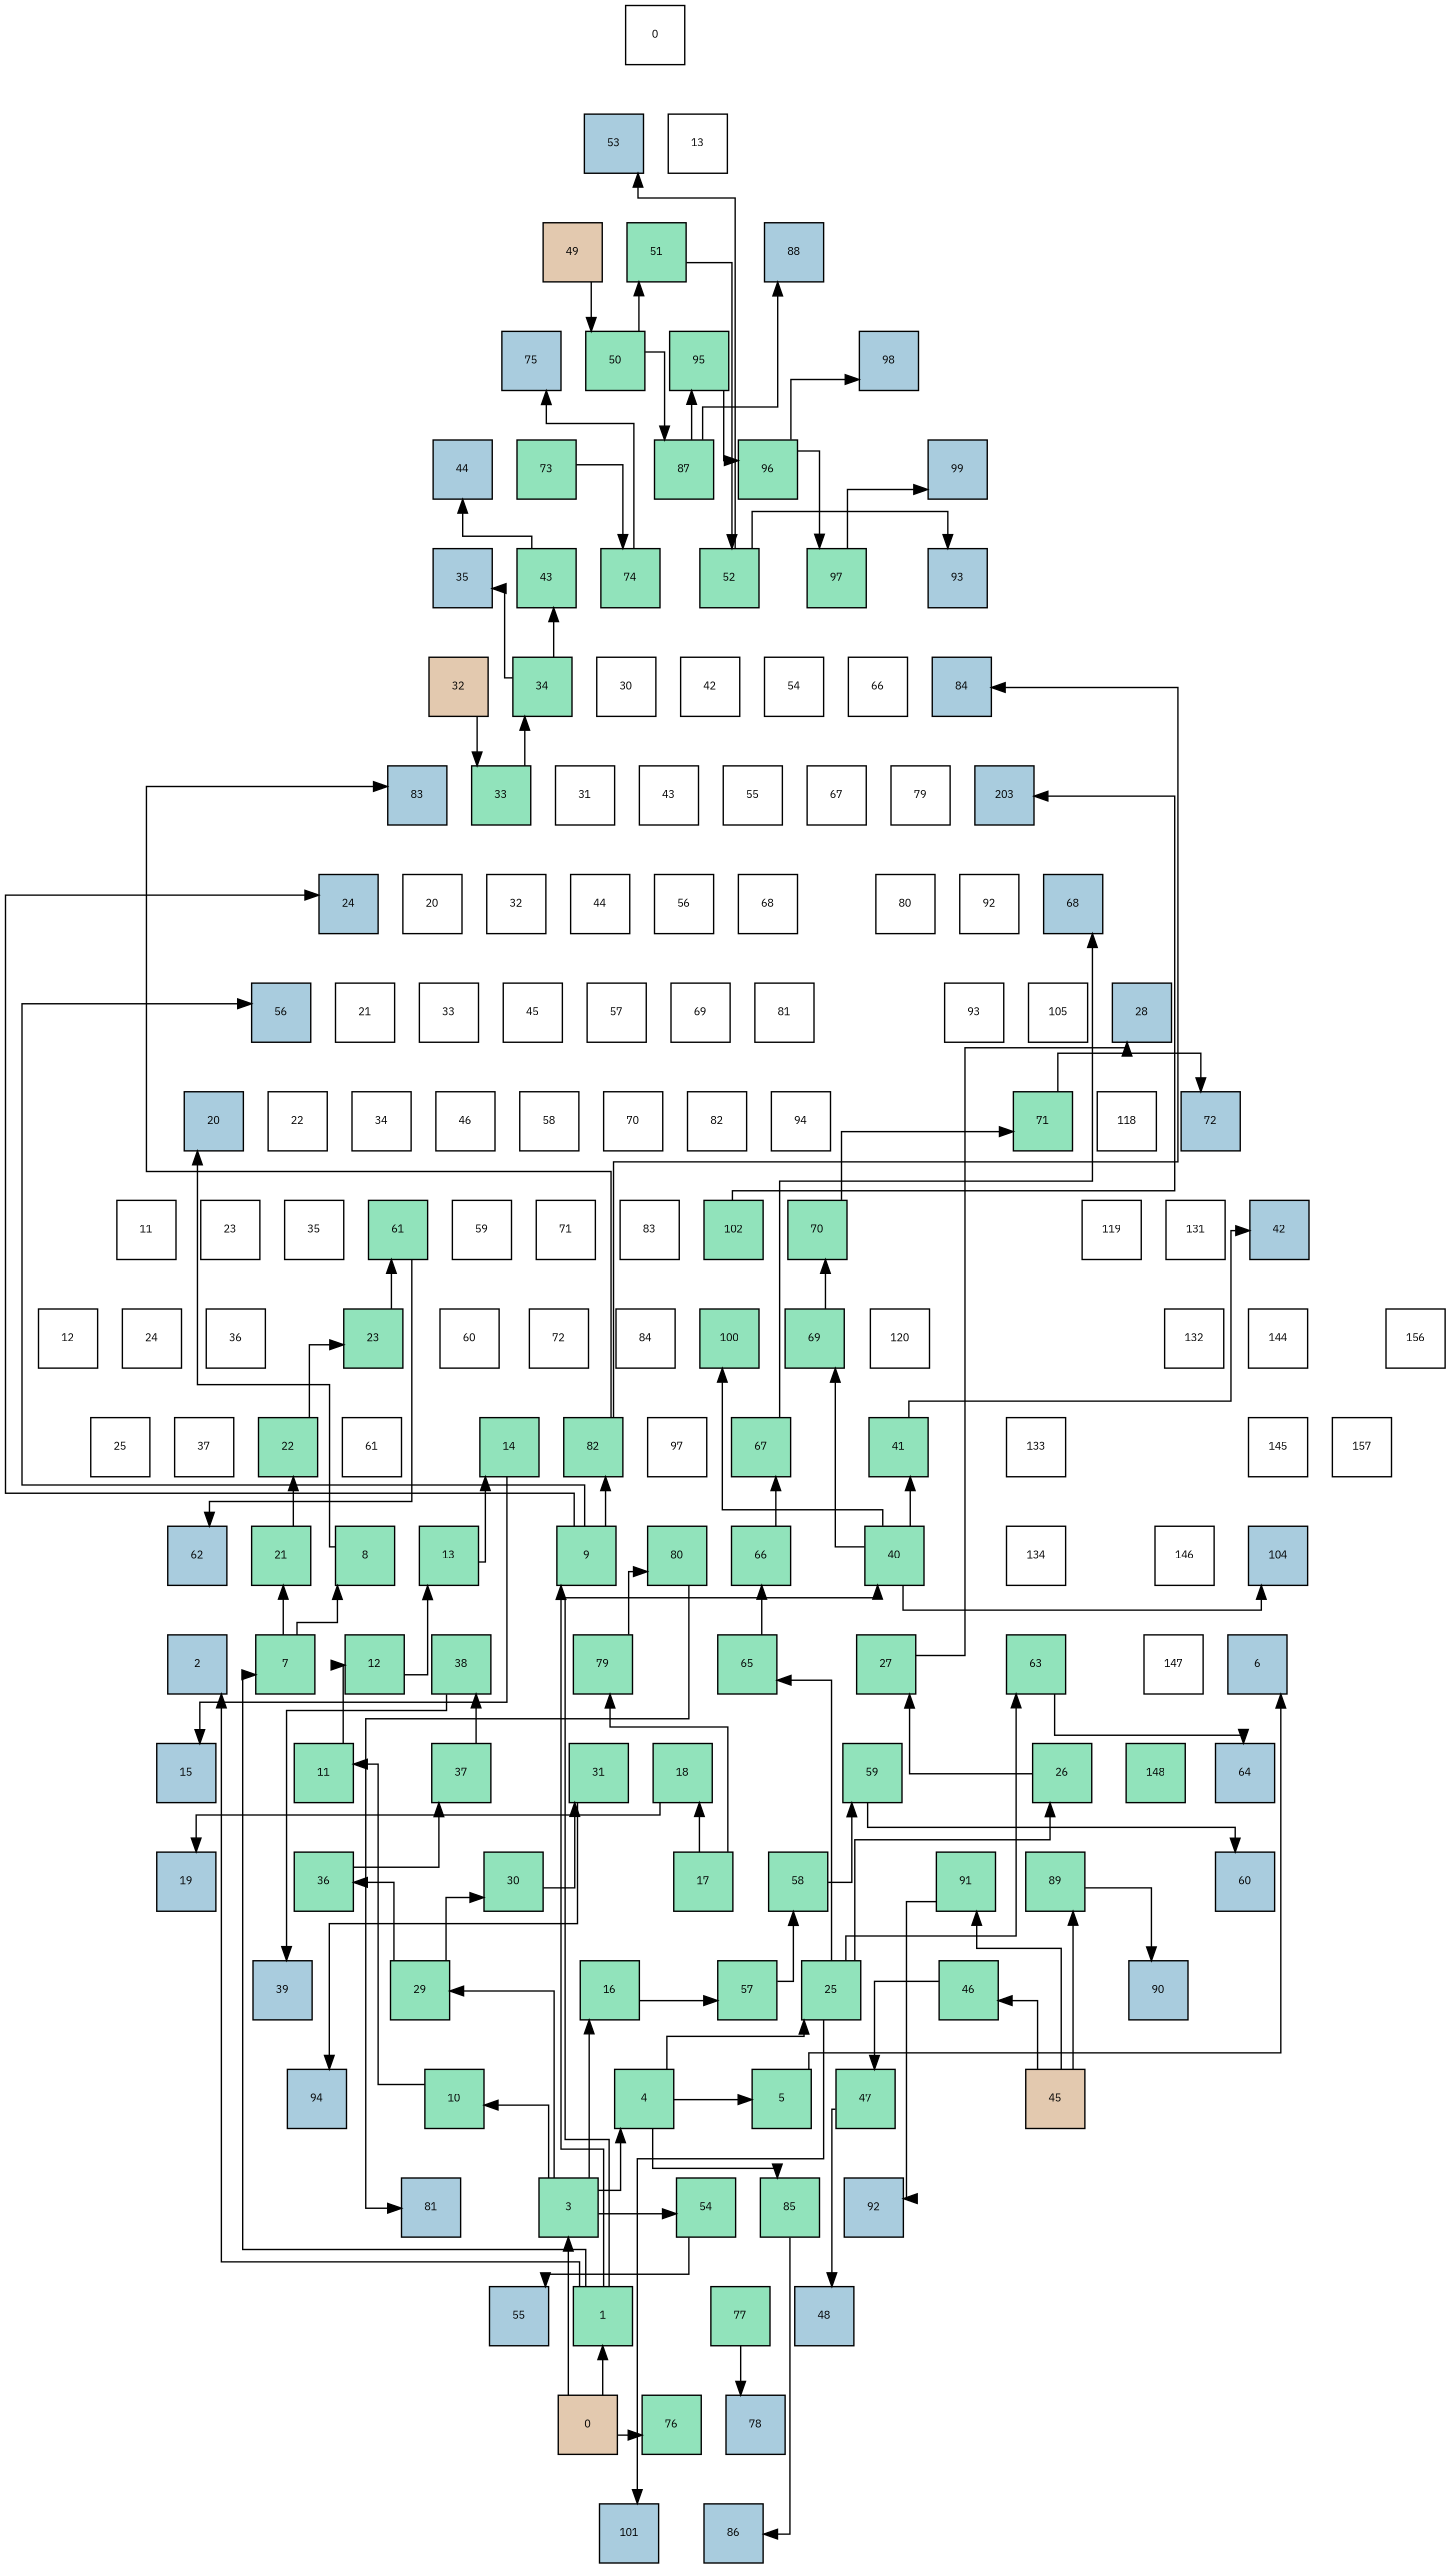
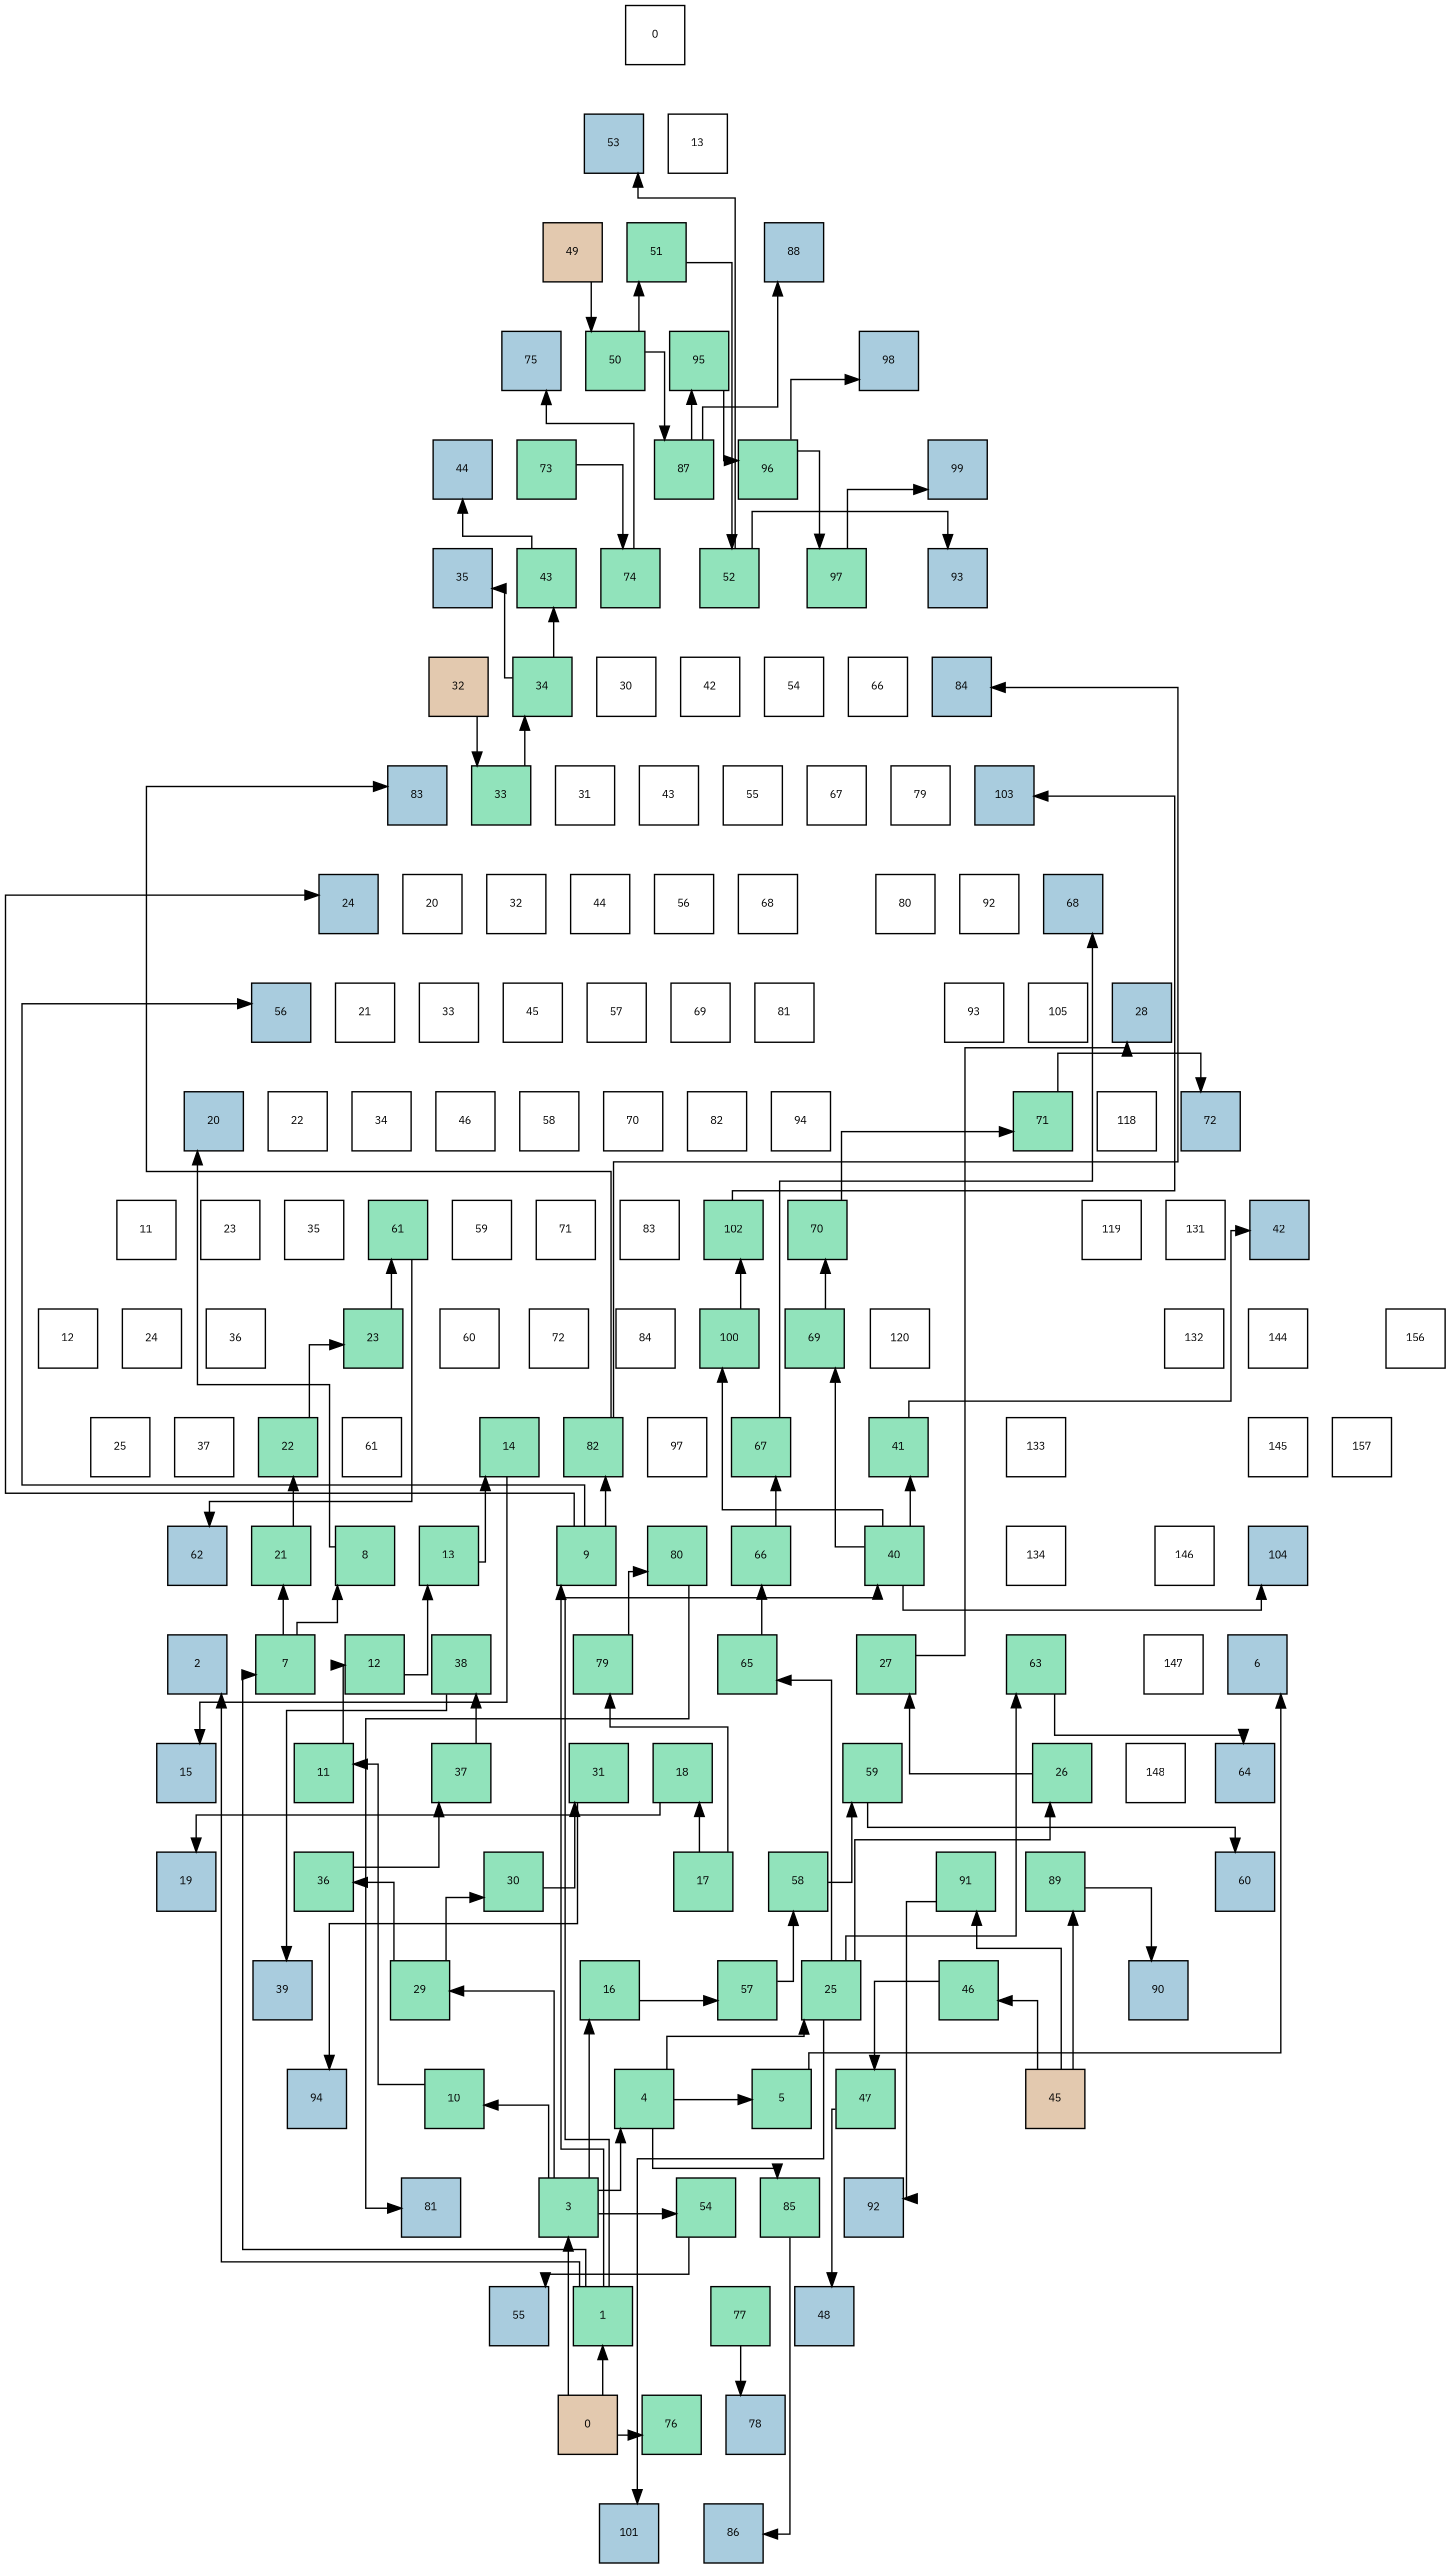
(1004, 795) -> (1004, 795)
none -> (741, 1291)
(1156, 1773) -> (1156, 1773)
